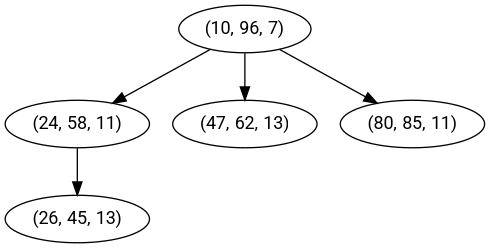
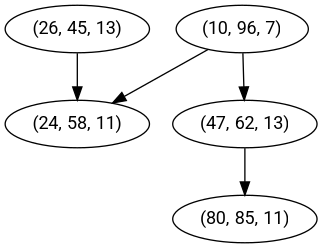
(323, 73) -> (245, 165)
(77, 165) -> (77, 70)
